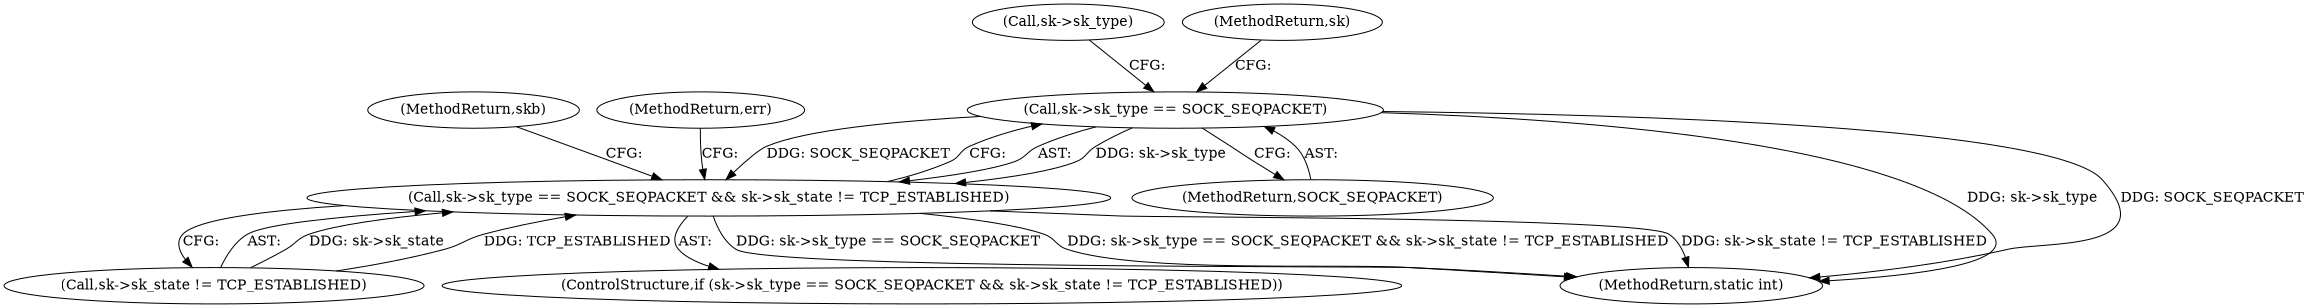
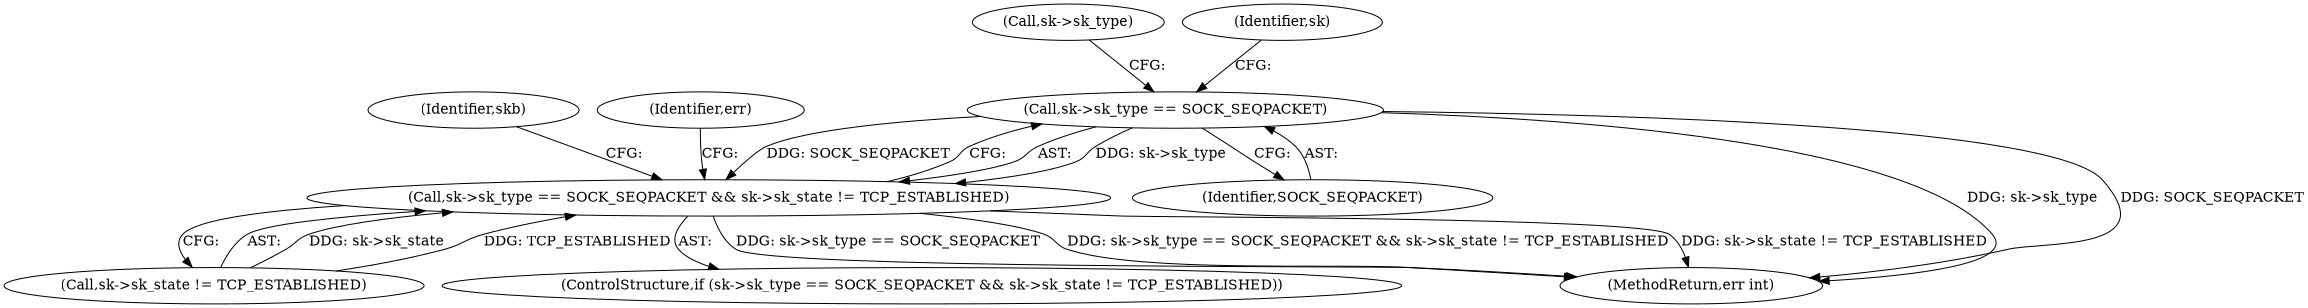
(1282, 22) -> (1282, 22)
(474, 110) -> (474, 110)
(701, 110) -> (701, 110)
(1313, 198) -> (1313, 198)
(1691, 286) -> (1691, 286)
